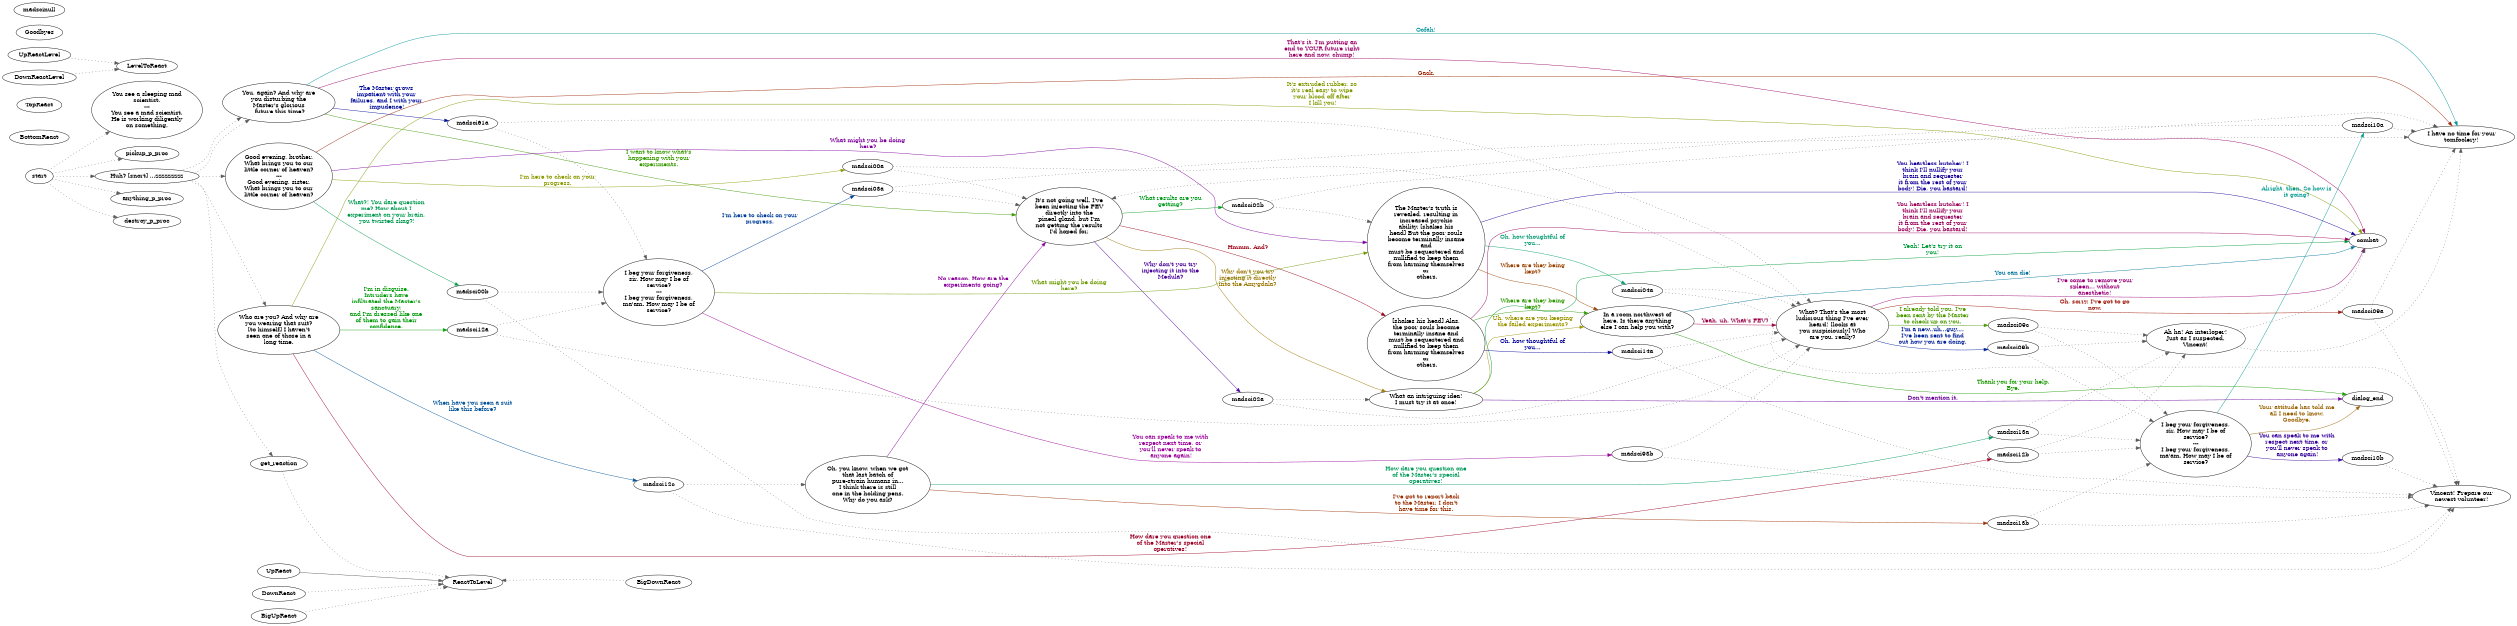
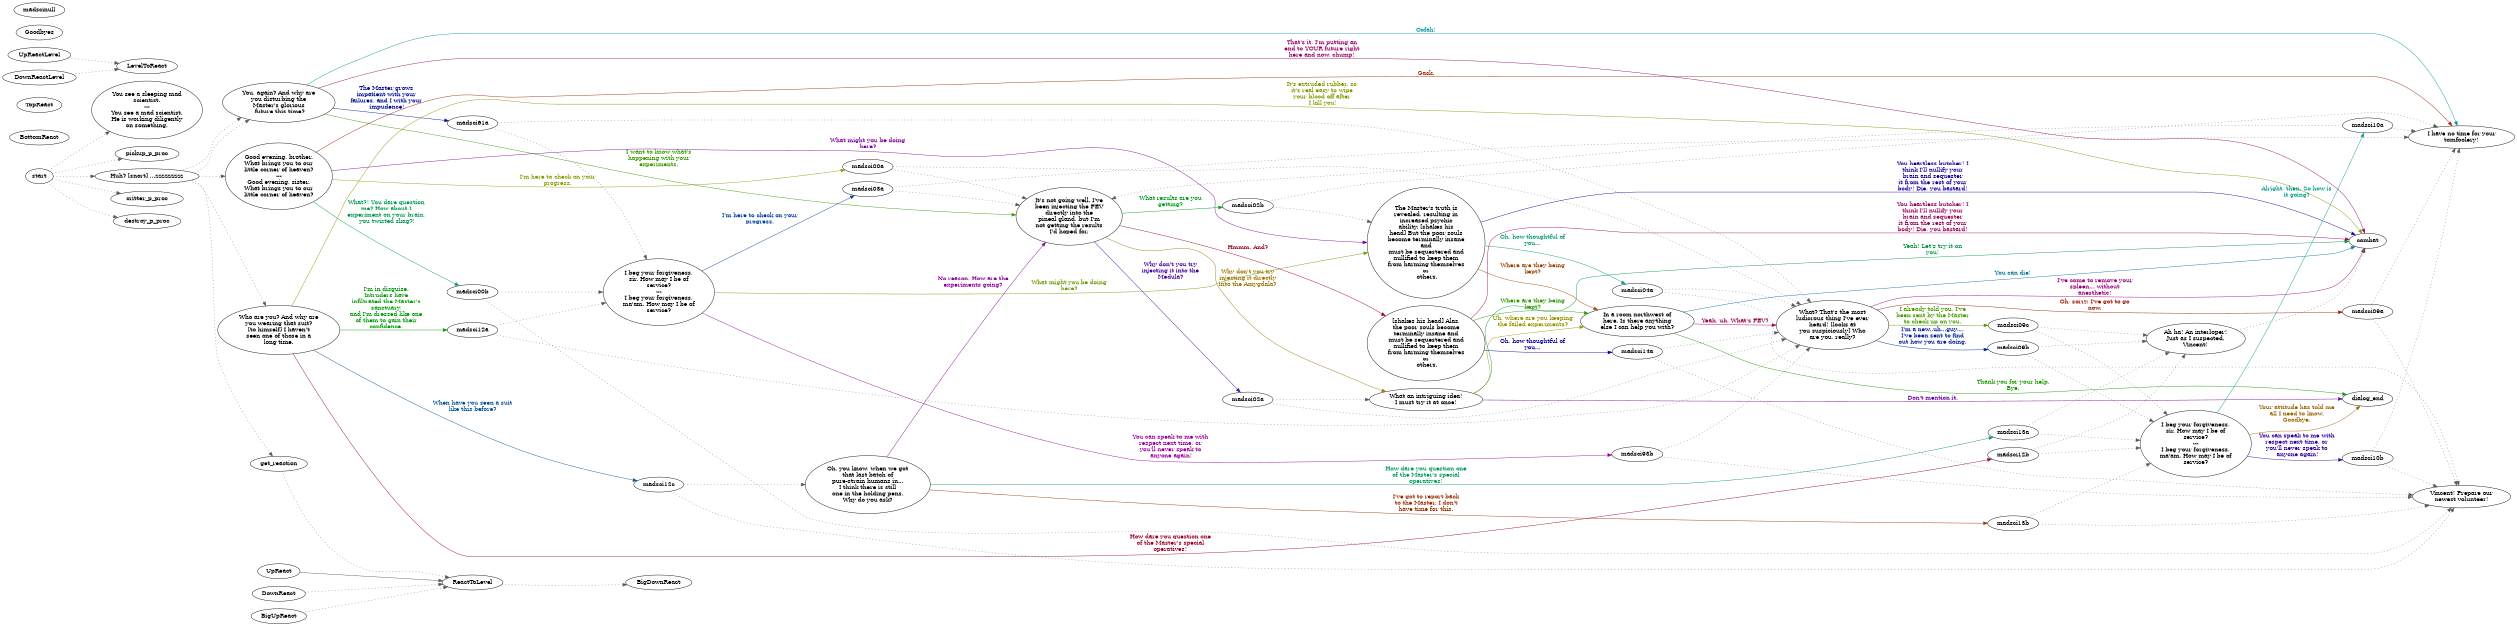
(147, 199) -> (147, 199)
(2403, 314) -> (2426, 305)
(566, 580) -> (562, 585)
